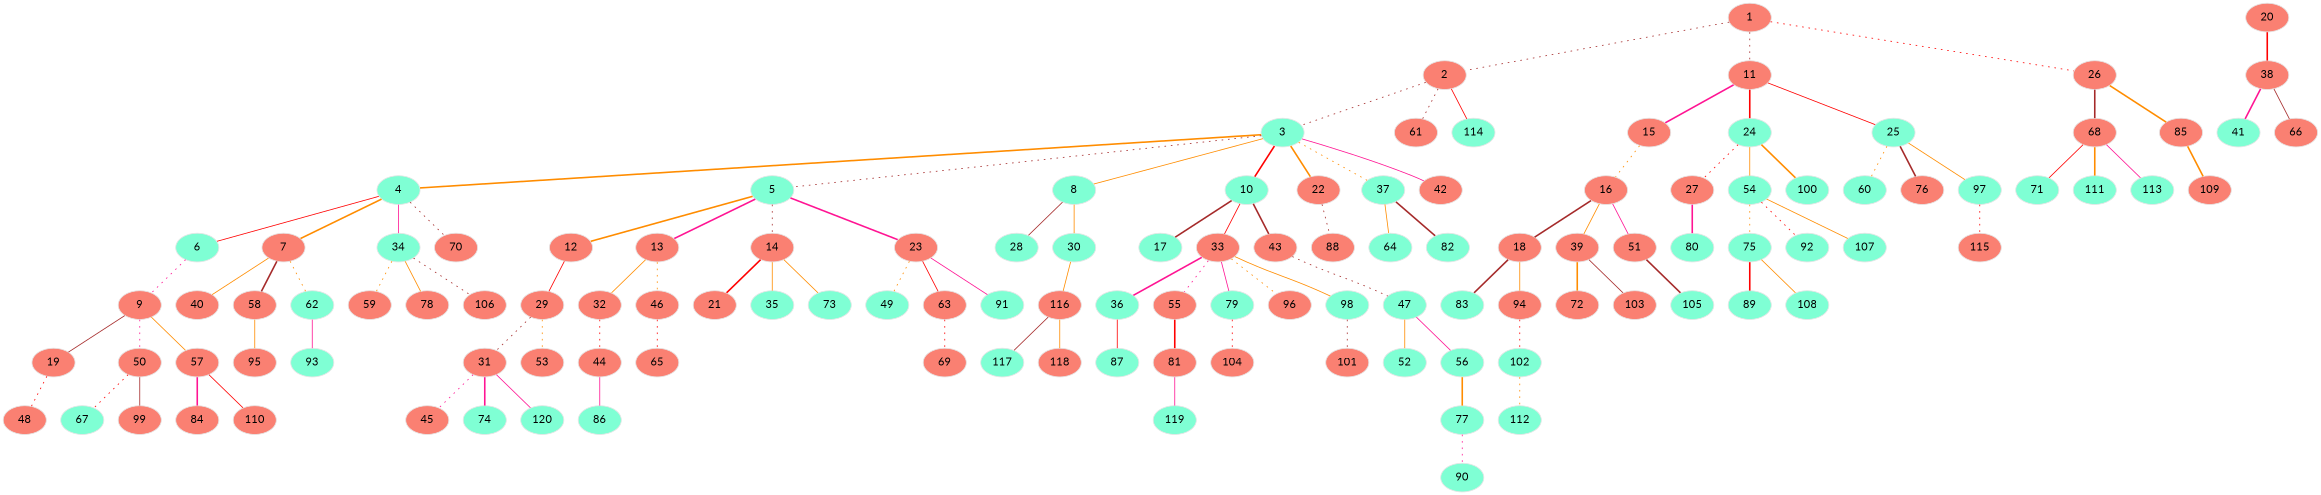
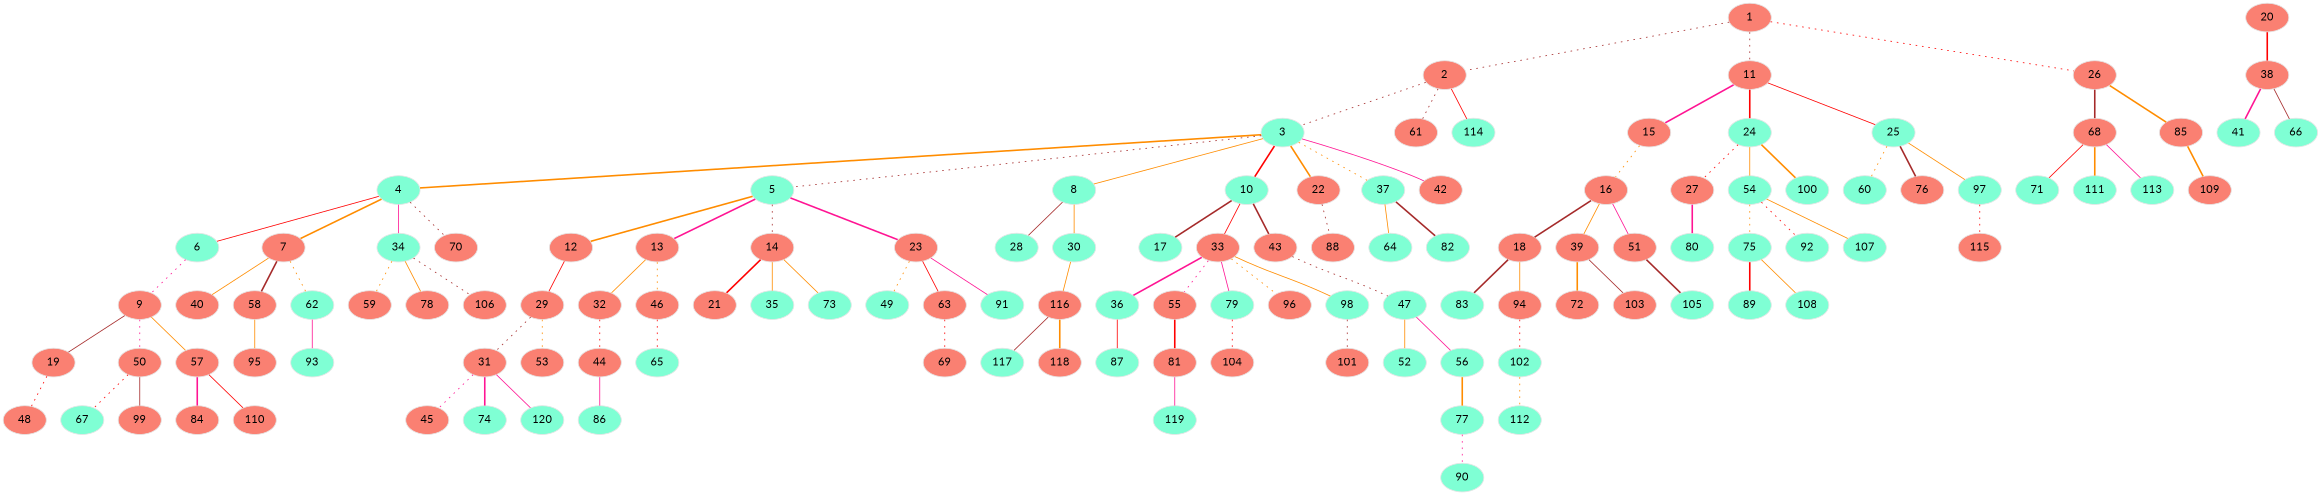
(2296, 133) -> (2296, 133)
(1060, 334) -> (1060, 334)
(657, 363) -> (657, 363)
